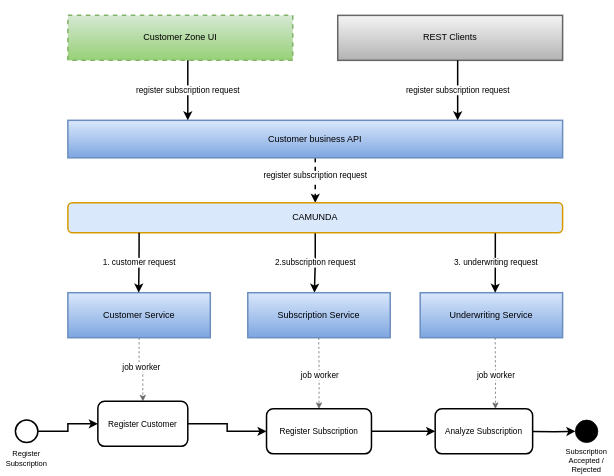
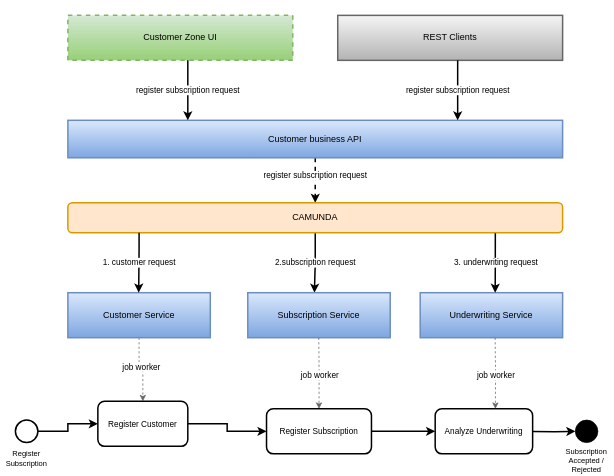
(315, 218) -> (315, 218)
(484, 432) -> (484, 432)
